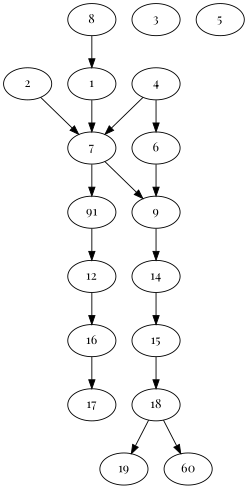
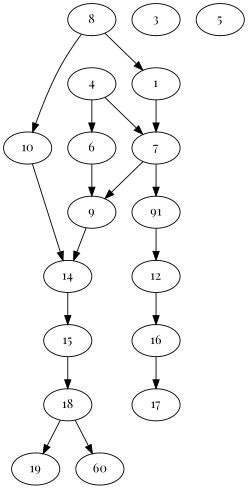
(28, 84) -> none
none -> (28, 148)
